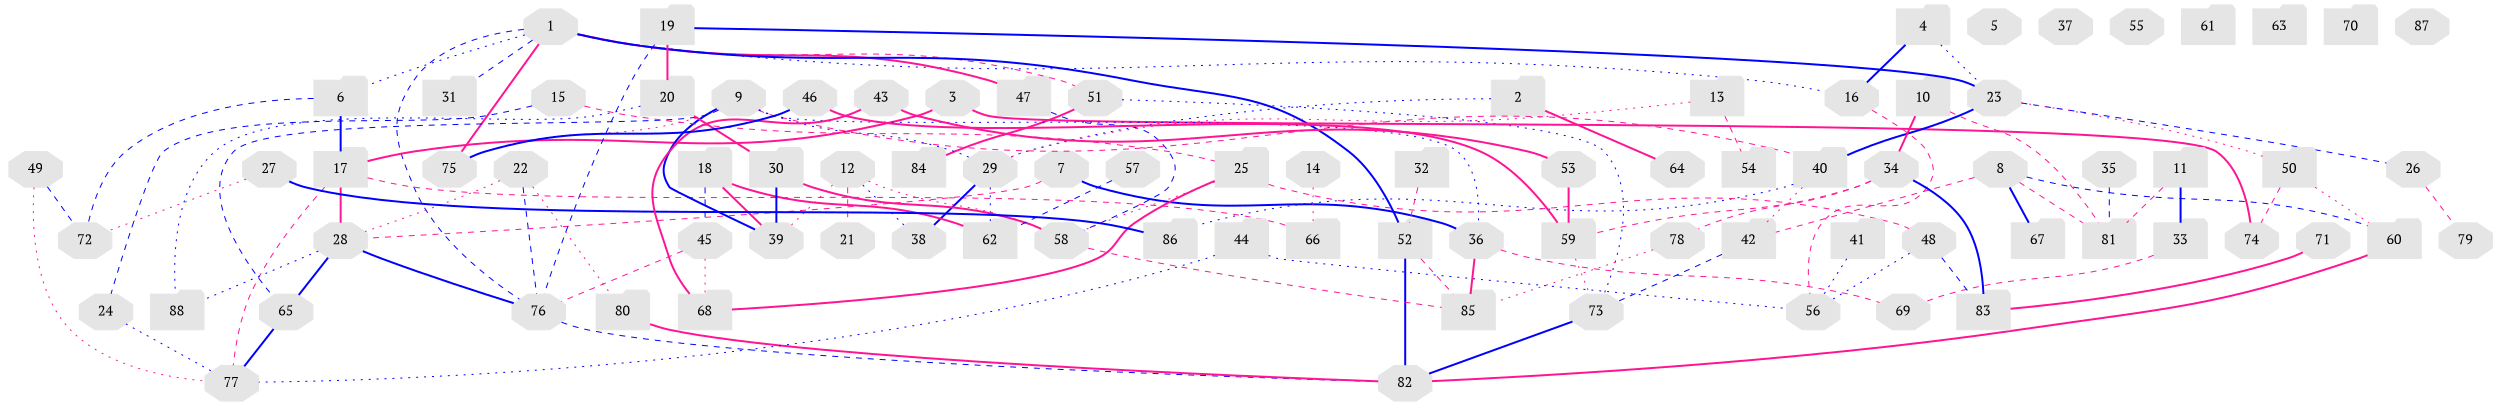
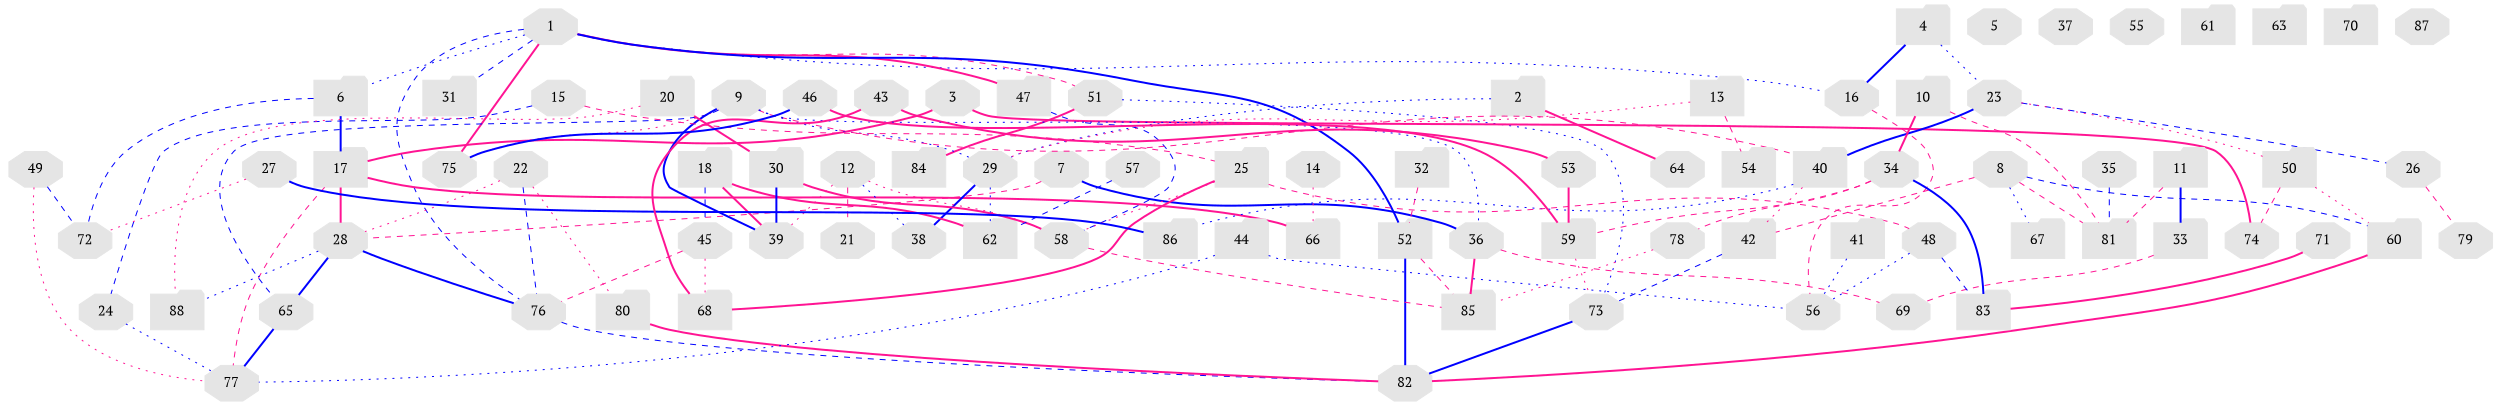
(667, 27) -> none
(248, 134) -> (248, 134)
(712, 198) -> (712, 198)
(2019, 205) -> (2019, 205)
